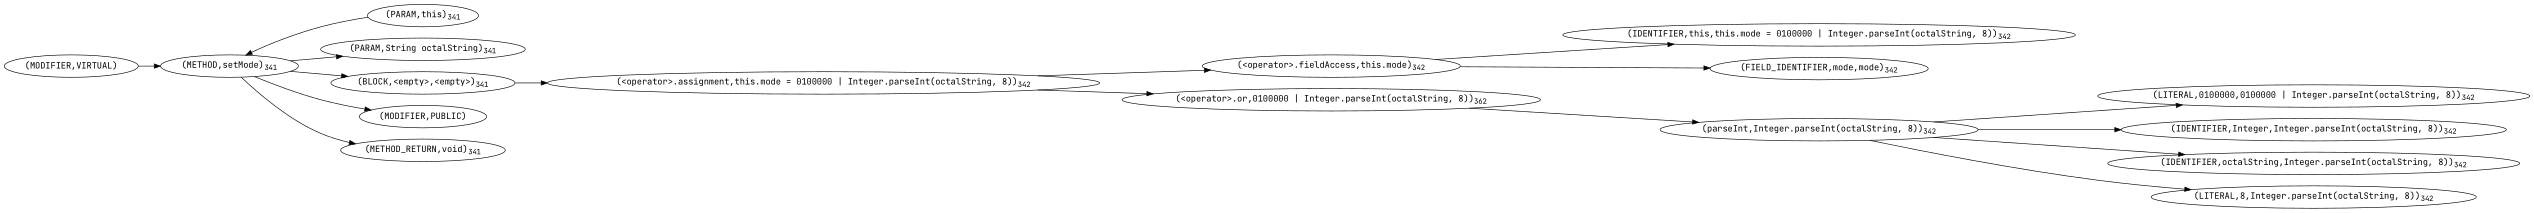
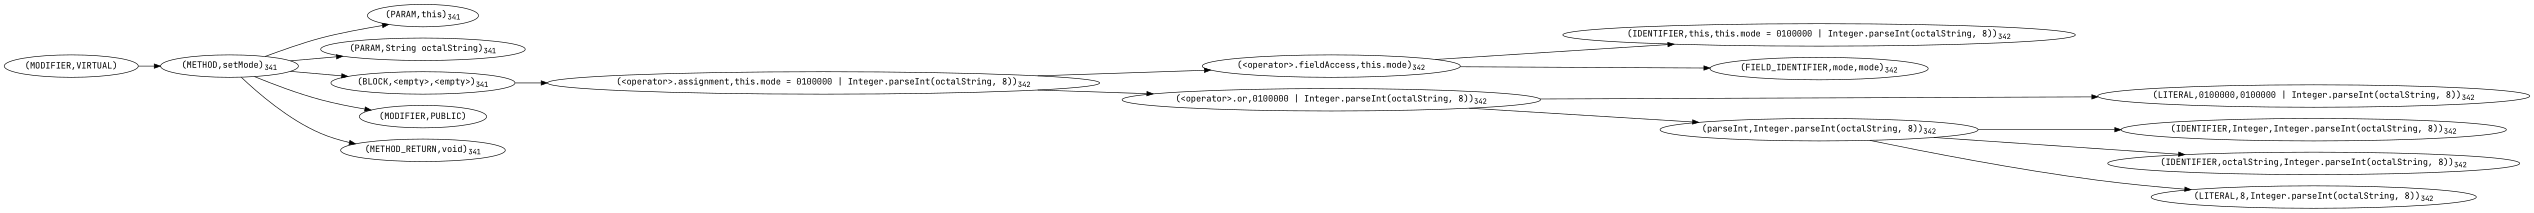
(308, 30) -> (323, 38)
(1481, 99) -> (1481, 99)
(2055, 114) -> (1816, 98)
